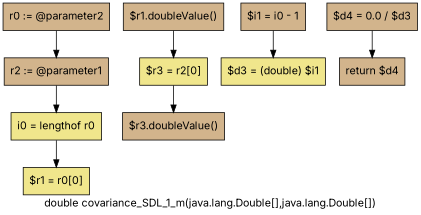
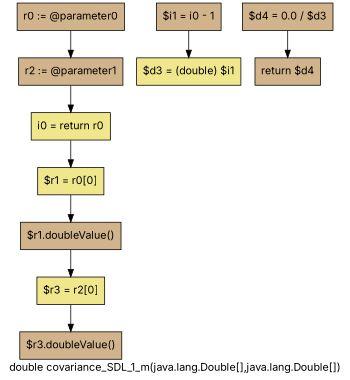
(56, 17) -> (71, 17)
(56, 126) -> (71, 126)
none -> (71, 205)
